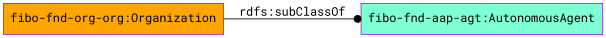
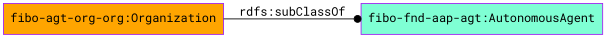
(113, 19) -> (113, 19)
